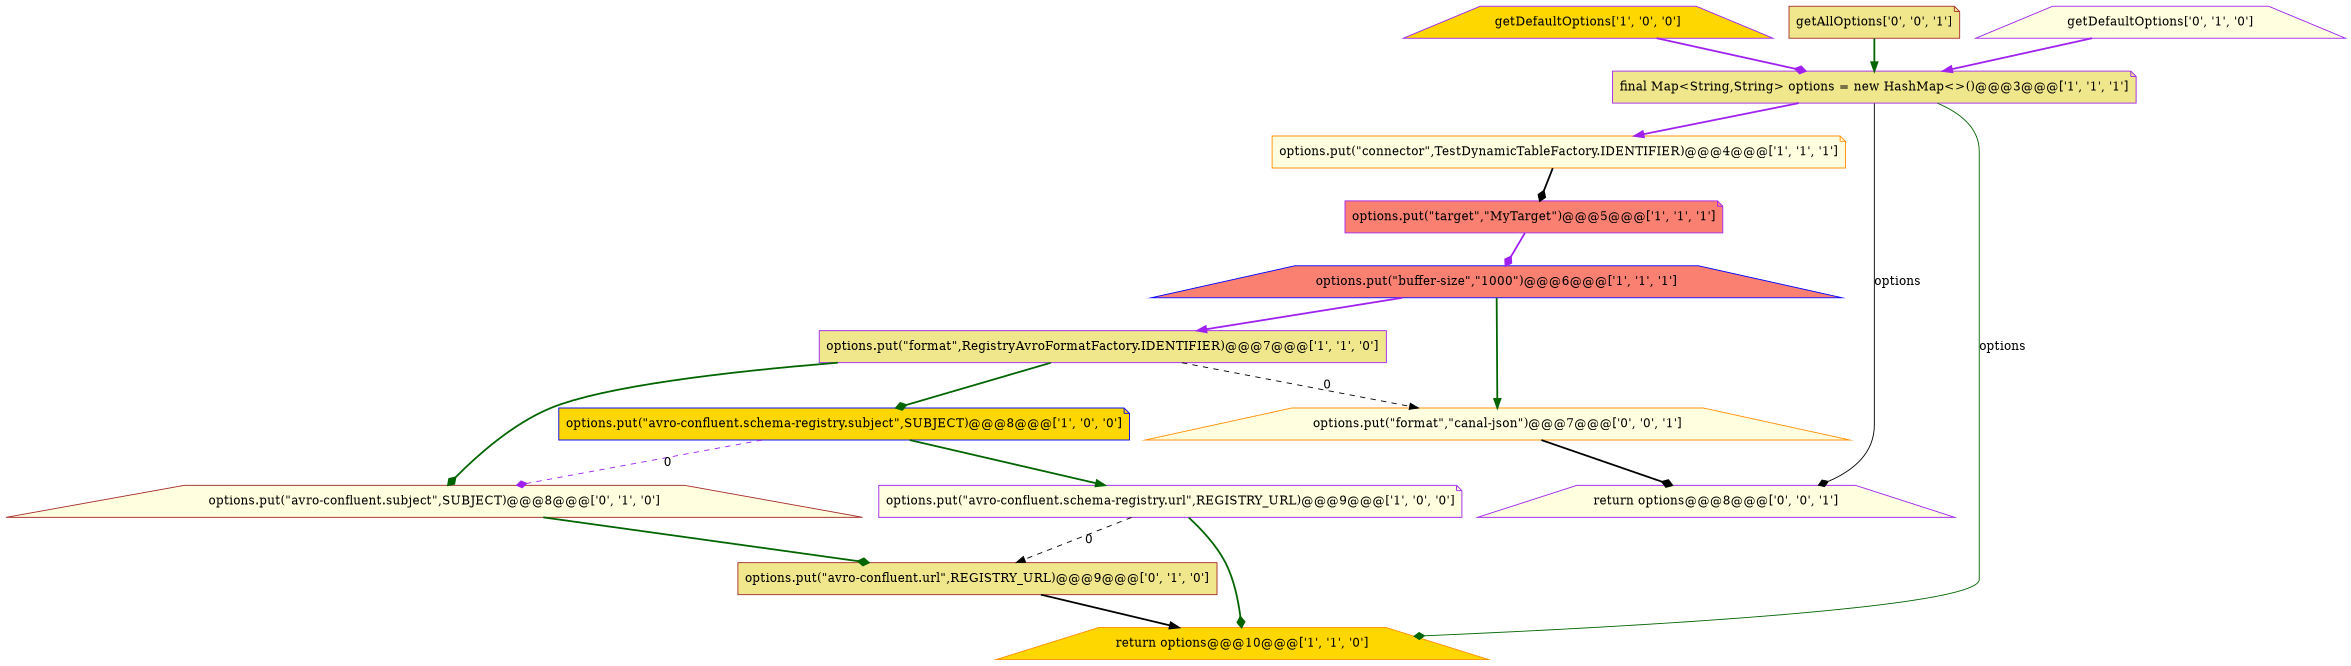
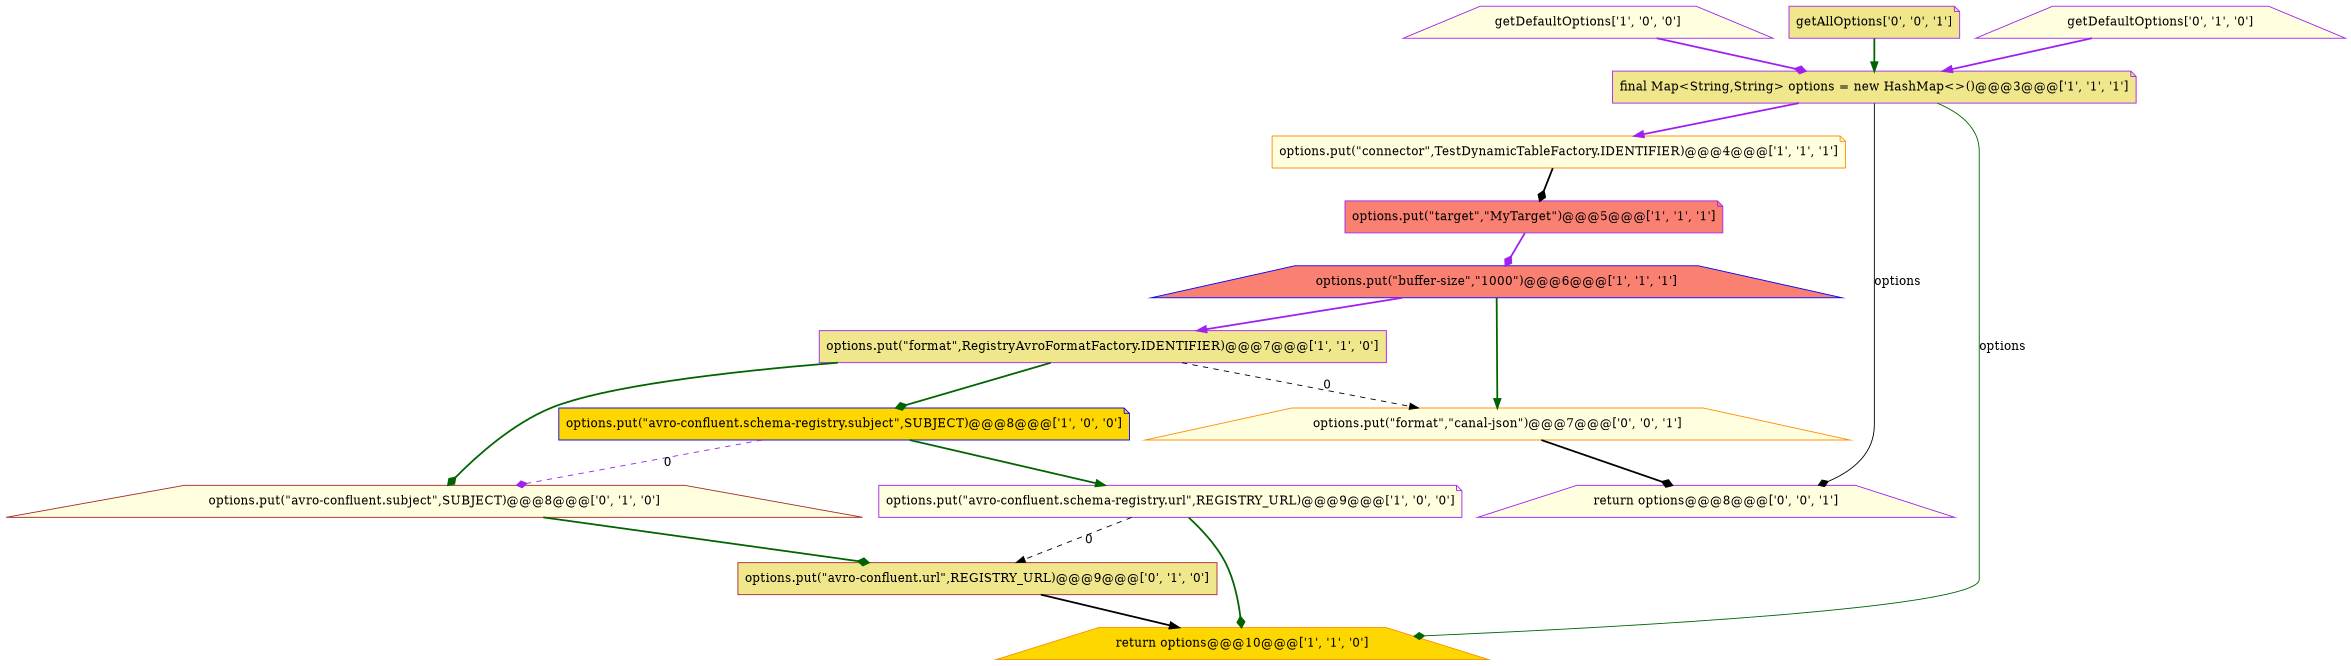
(1588, 22) -> (1588, 22)
(1874, 22) -> (1874, 22)
